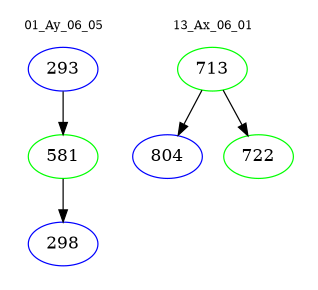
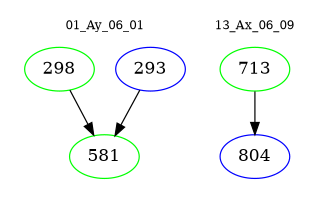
(64, 26) -> (105, 26)
(213, 26) -> (255, 26)
(259, 157) -> none
(63, 194) -> (79, 107)
(63, 244) -> (59, 69)
